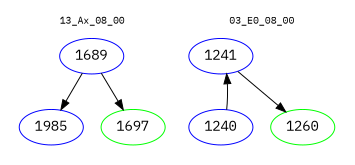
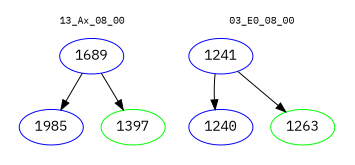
(227, 97) -> (214, 87)
(133, 127) -> (133, 127)
(303, 127) -> (303, 127)
